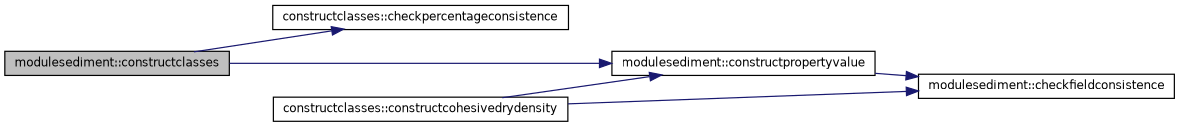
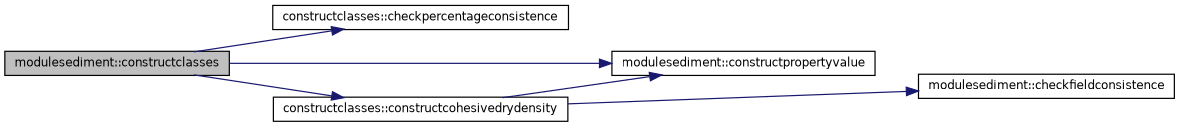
(891, 75) -> none
none -> (263, 85)
